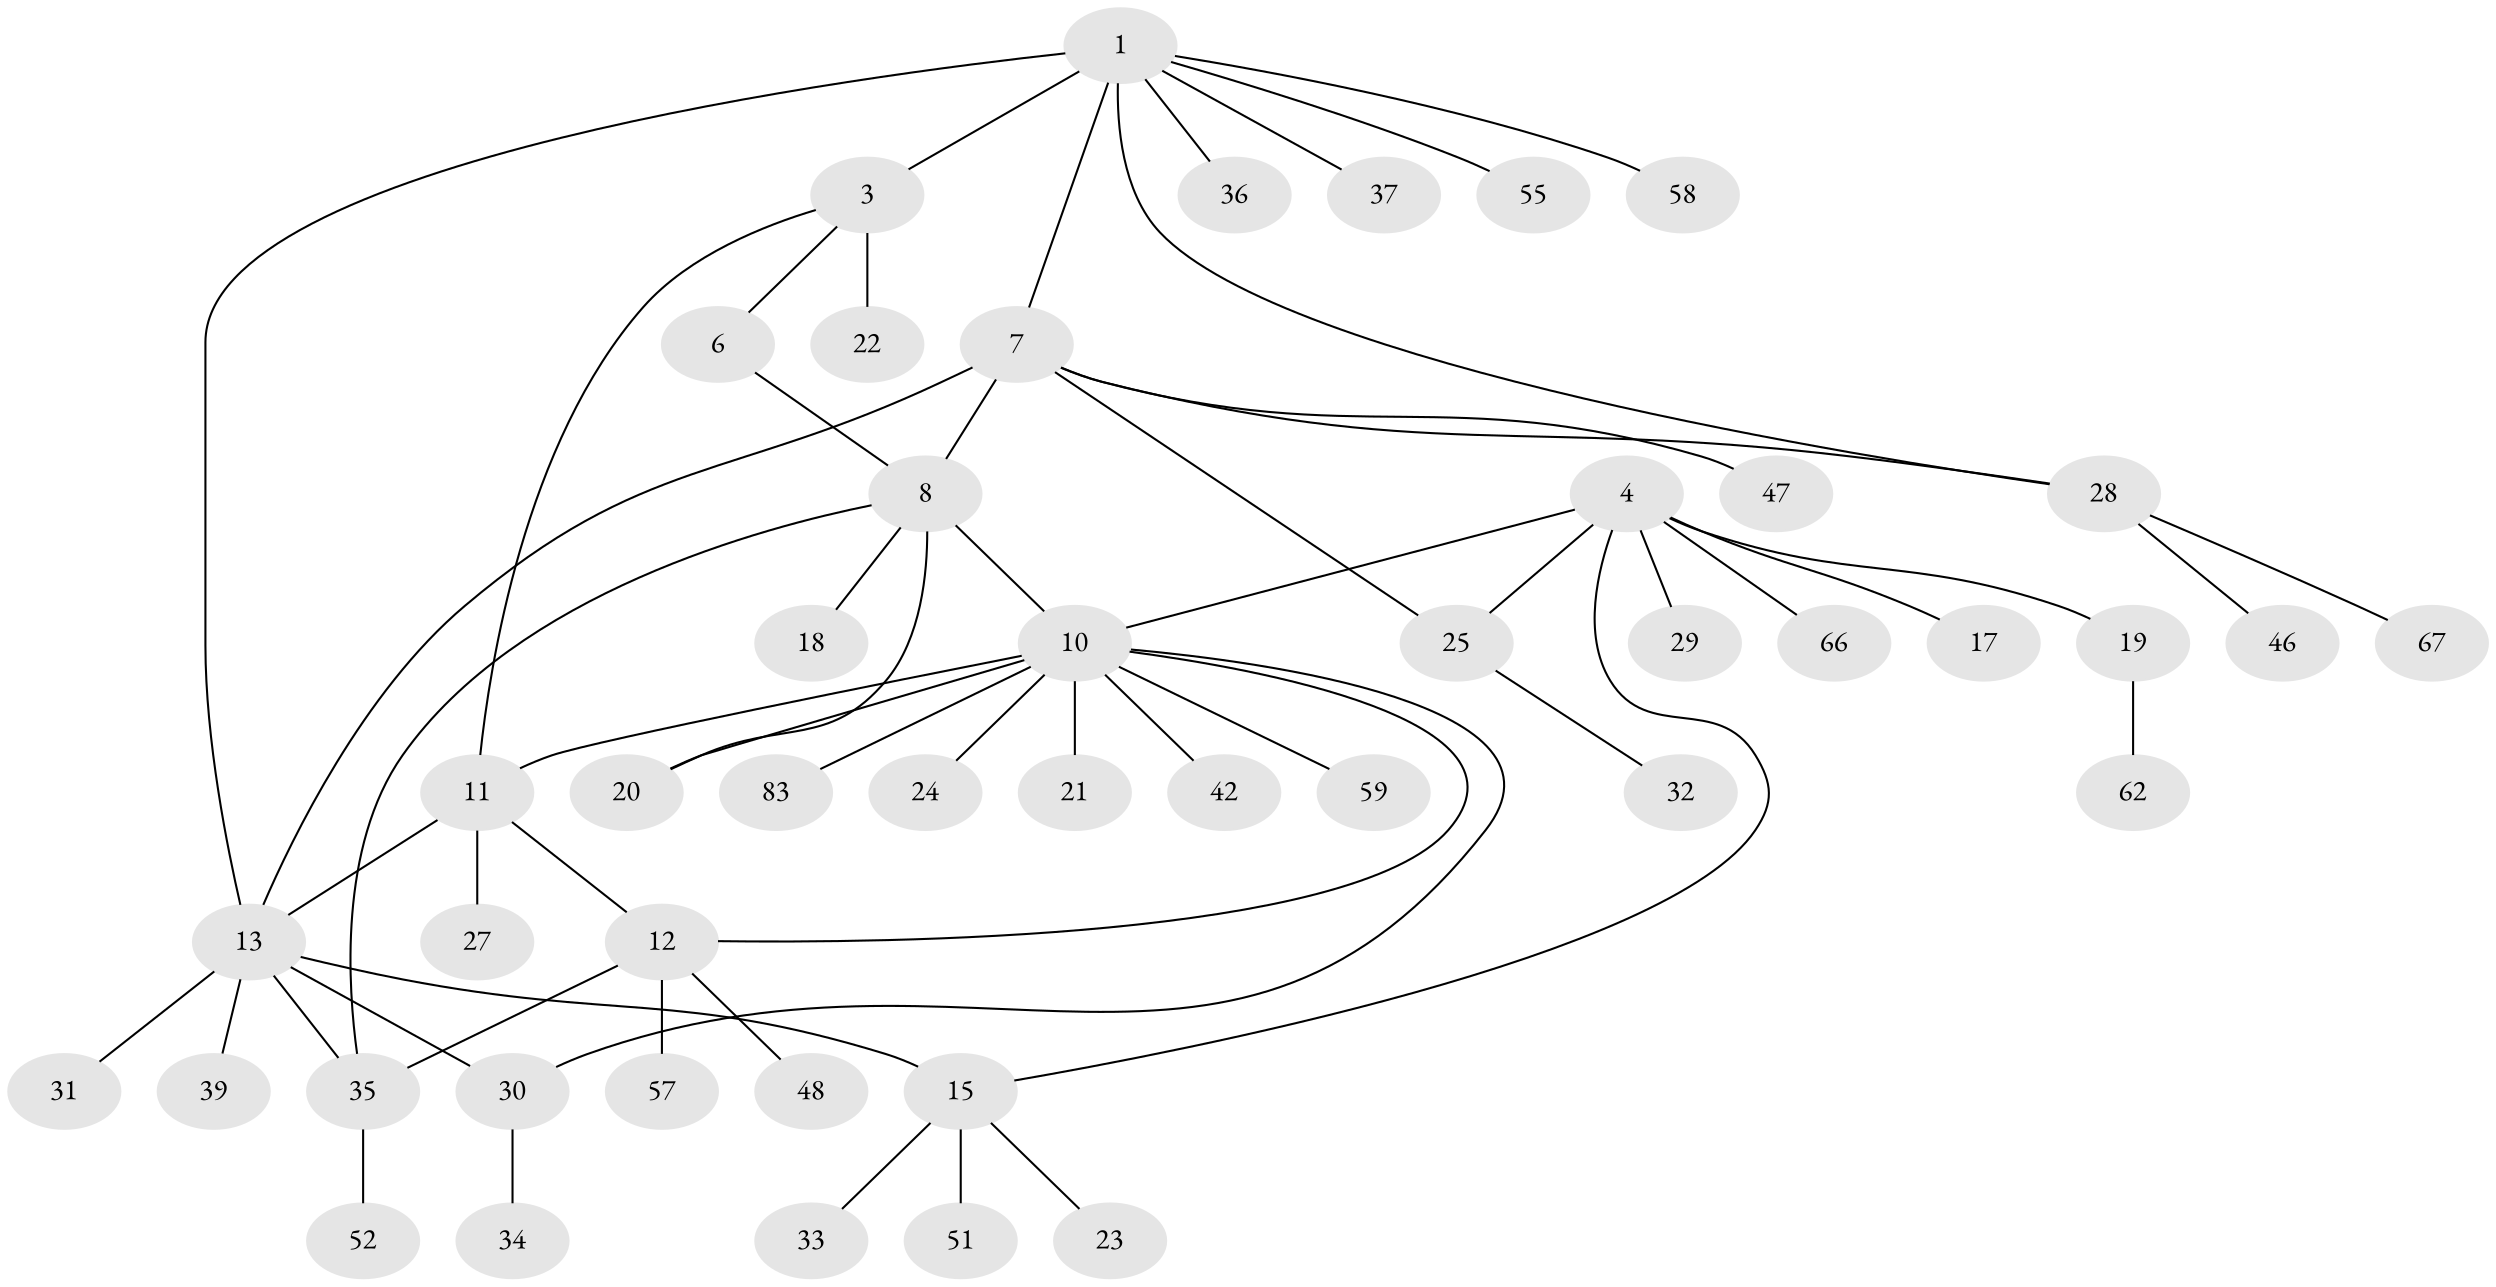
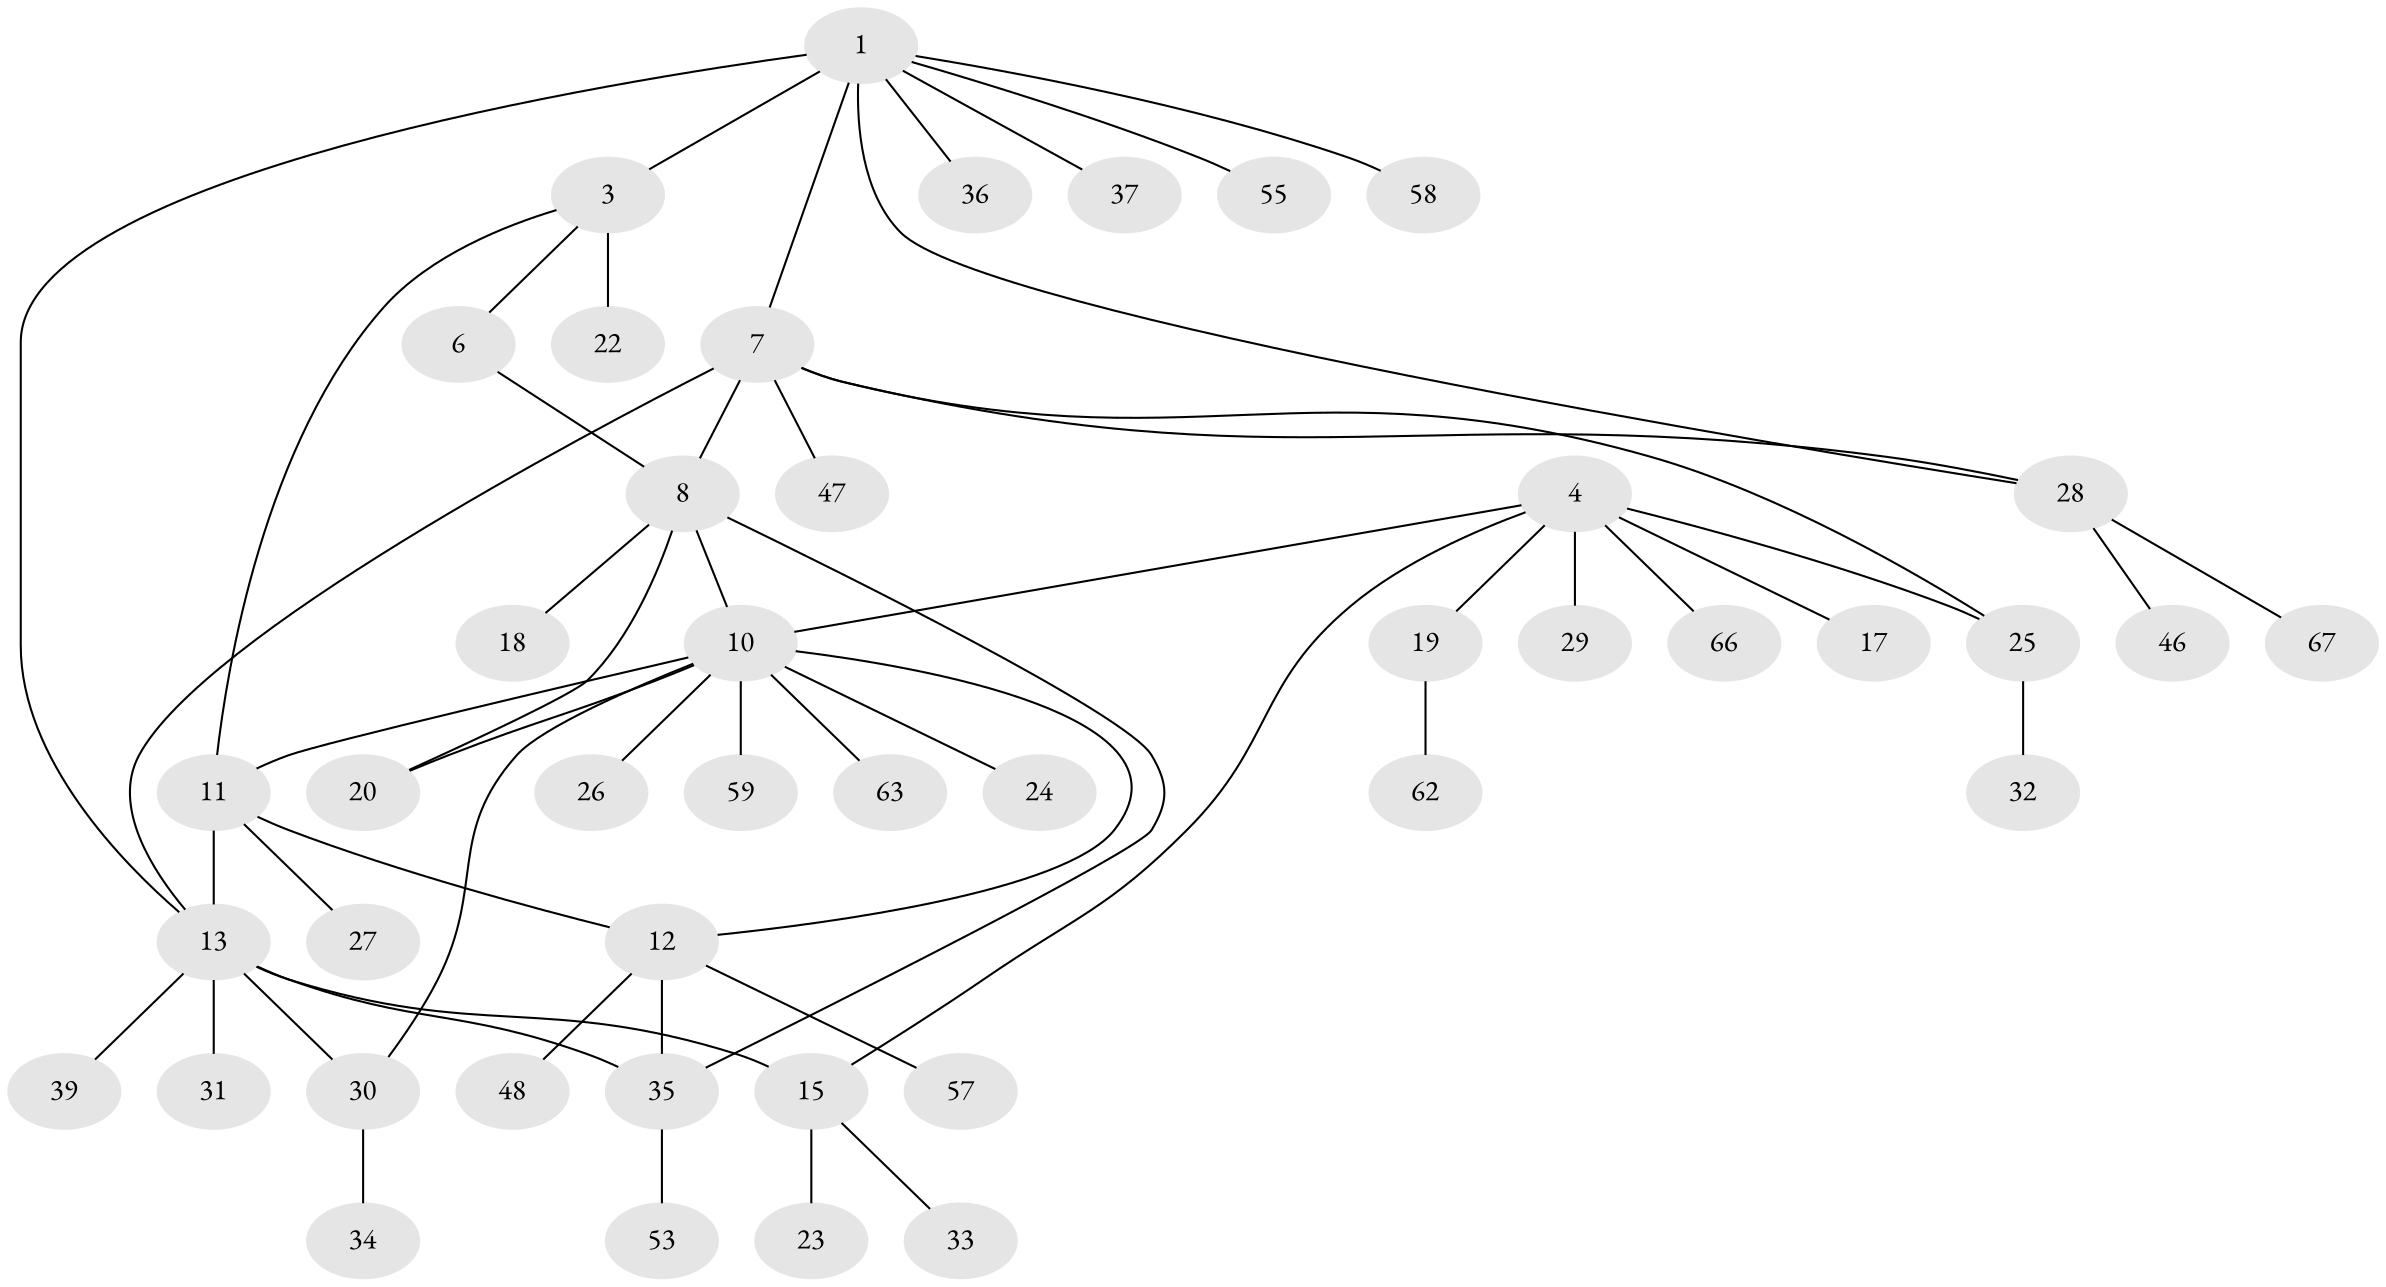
(776, 793) -> (890, 793)
(1075, 793) -> (591, 793)
(1224, 793) -> none
(363, 1241) -> (662, 1241)
(961, 1241) -> none
